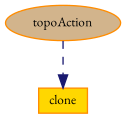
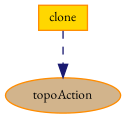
(63, 58) -> (63, 47)
